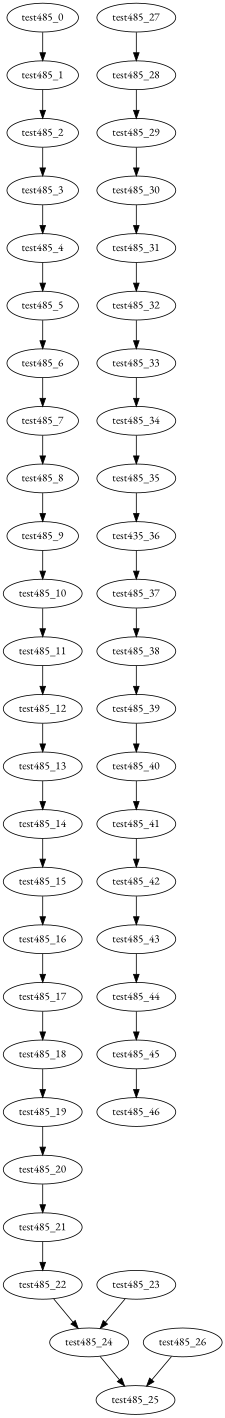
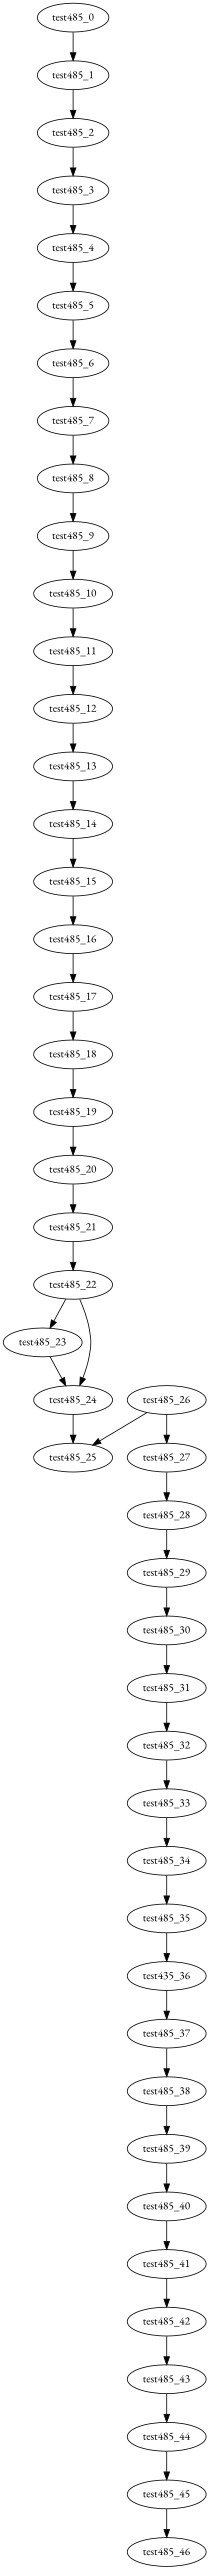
none -> (60, 1310)
none -> (167, 1425)
